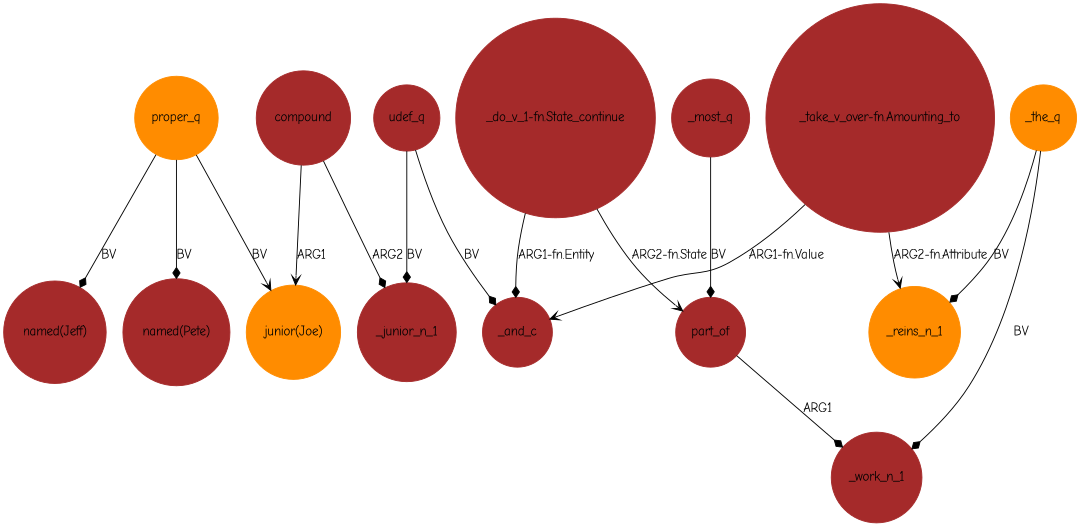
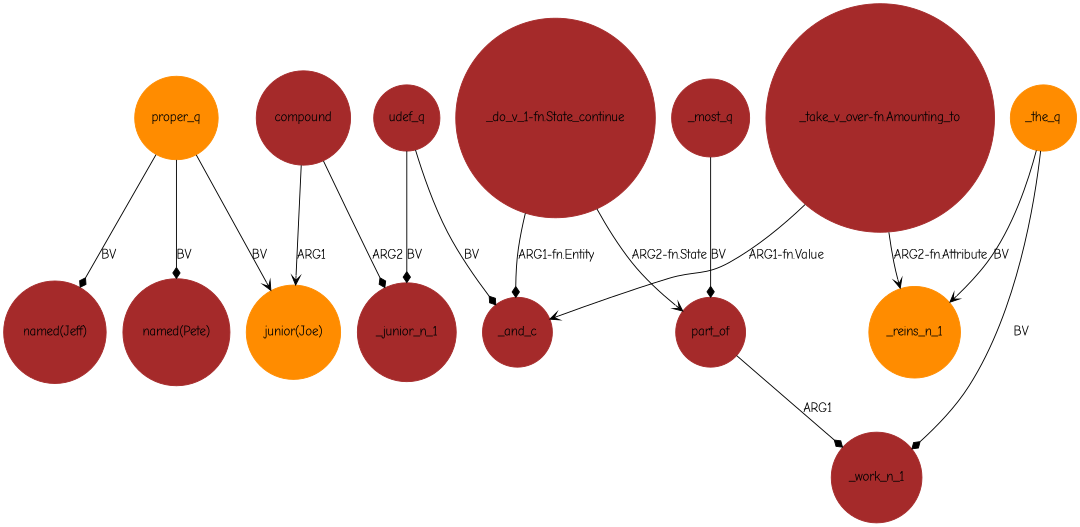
(1007, 229) -> (1007, 229)
